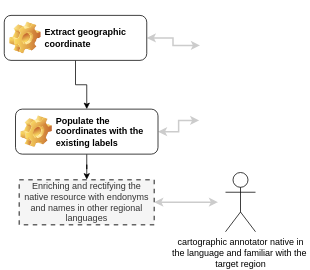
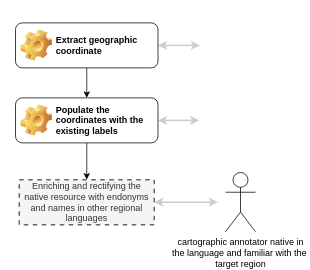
(75, 38) -> (87, 45)
(87, 132) -> (87, 120)
